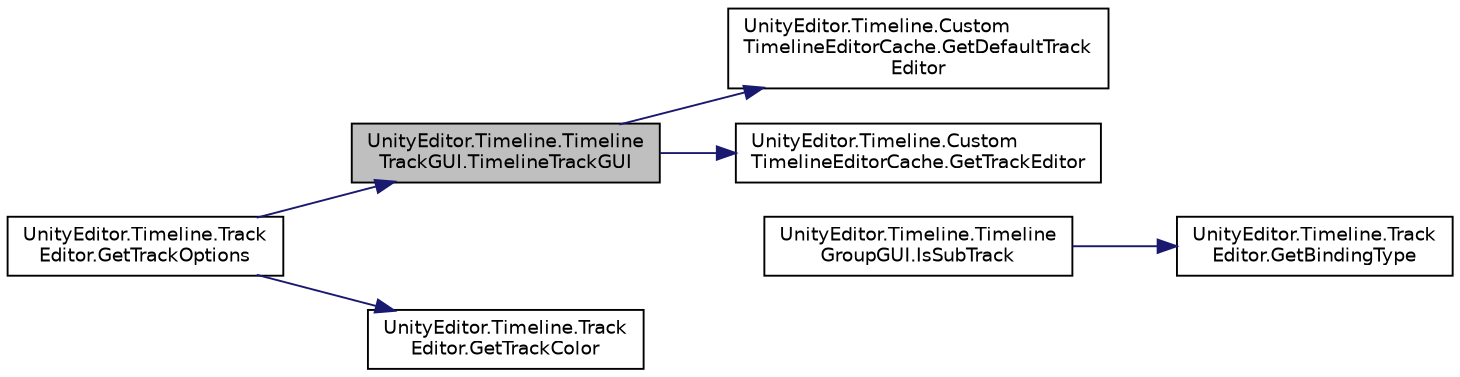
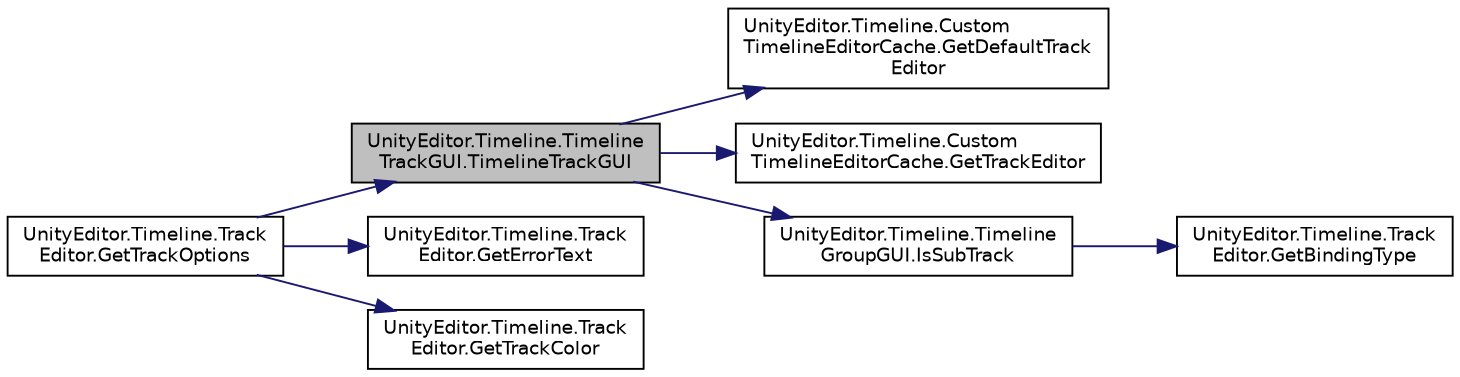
none -> (703, 198)
none -> (506, 246)
